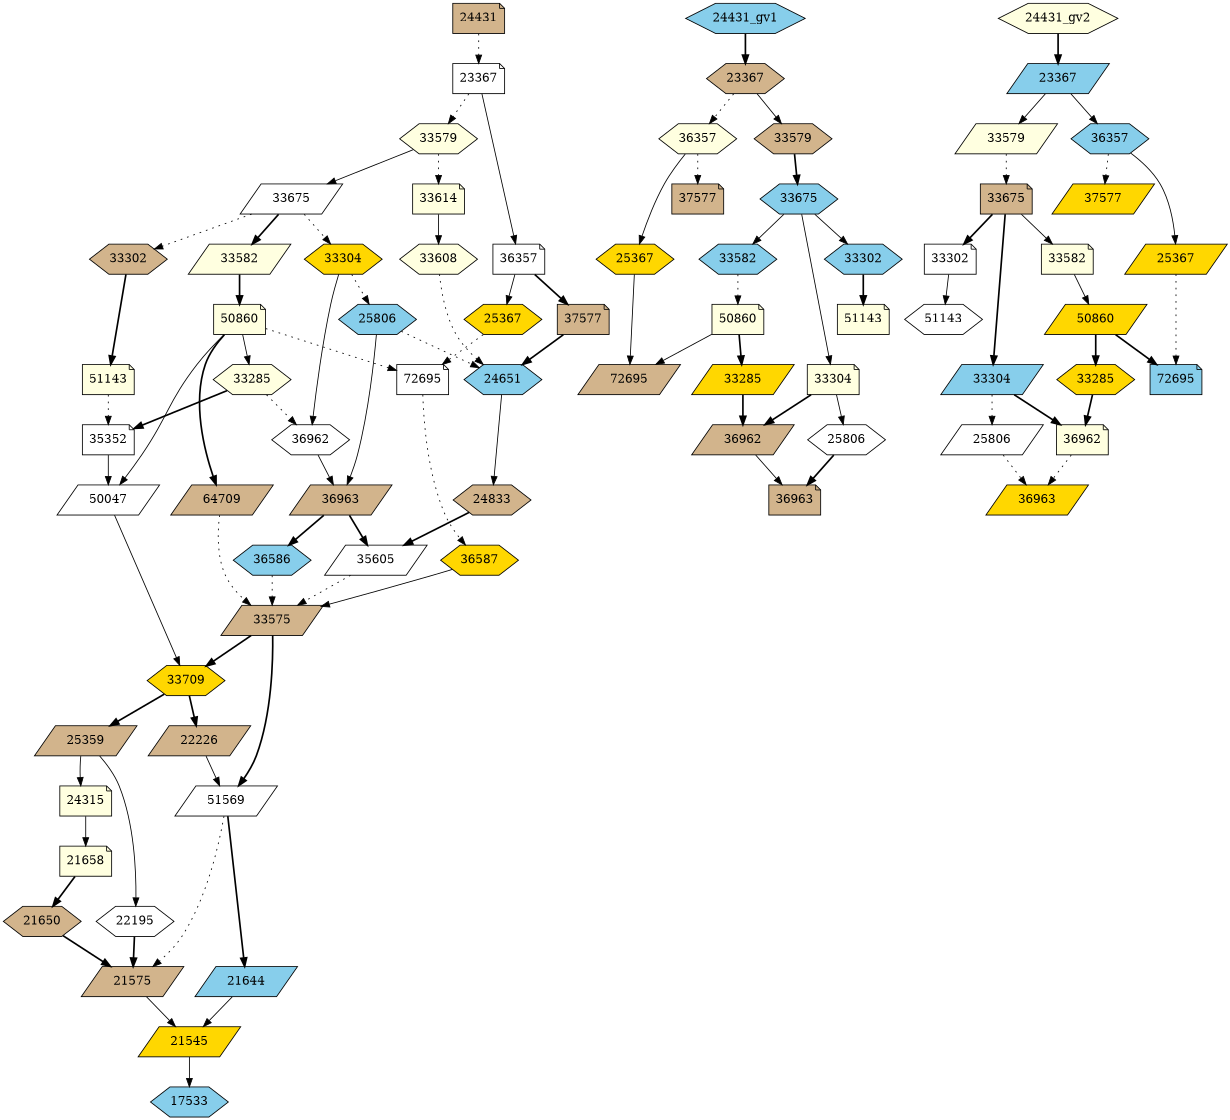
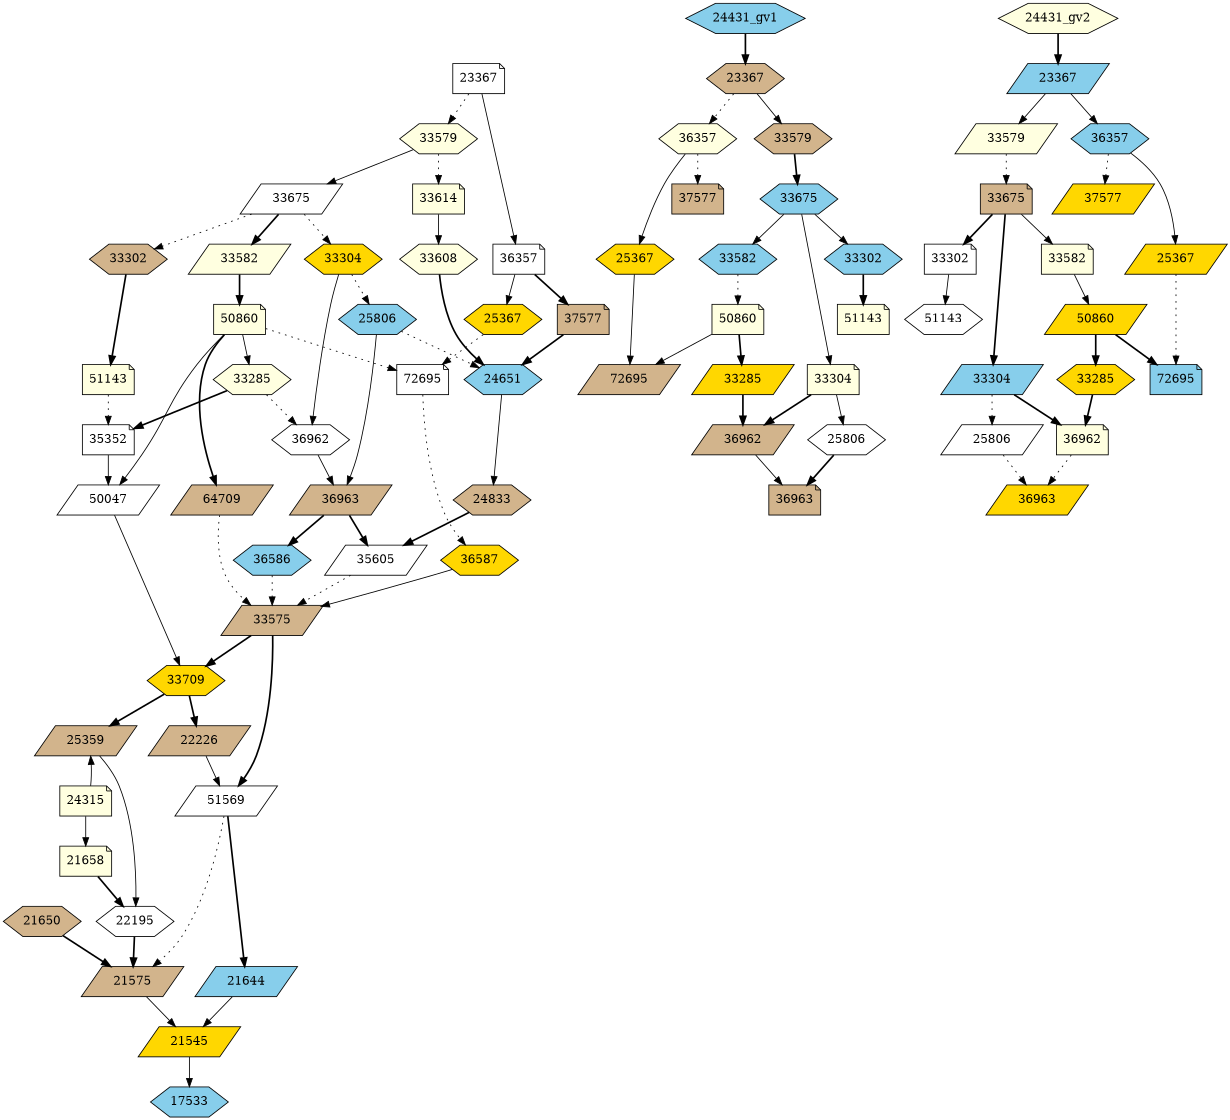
(479, 18) -> none
(450, 321) -> (450, 321)
(80, 767) -> (91, 775)
(66, 888) -> (108, 888)
